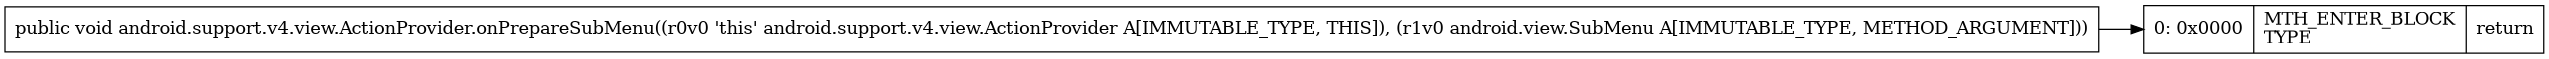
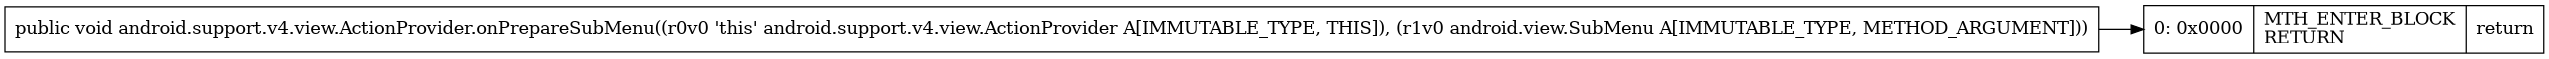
(2288, 38) -> (2304, 38)
